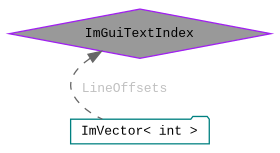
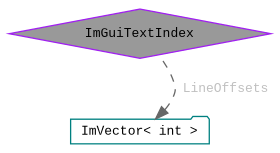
(72, 92) -> (174, 82)
